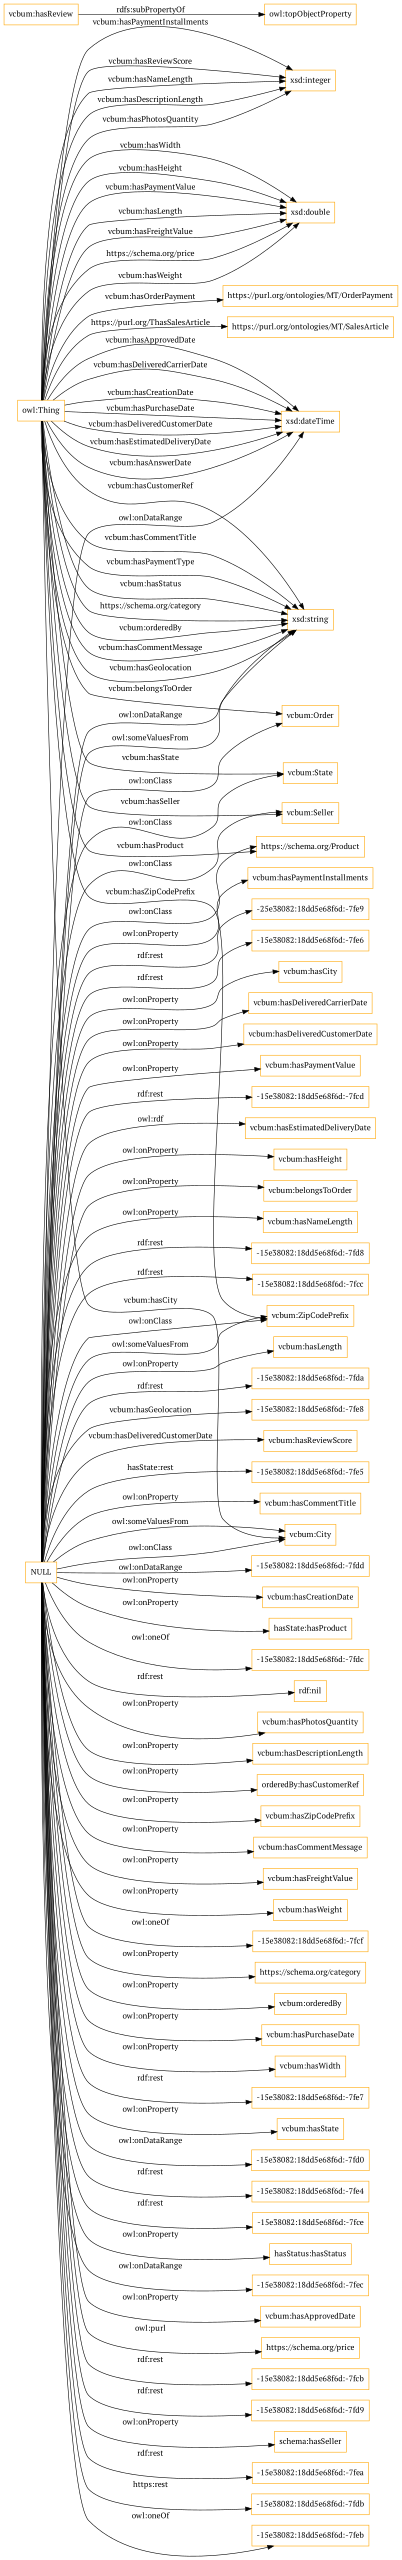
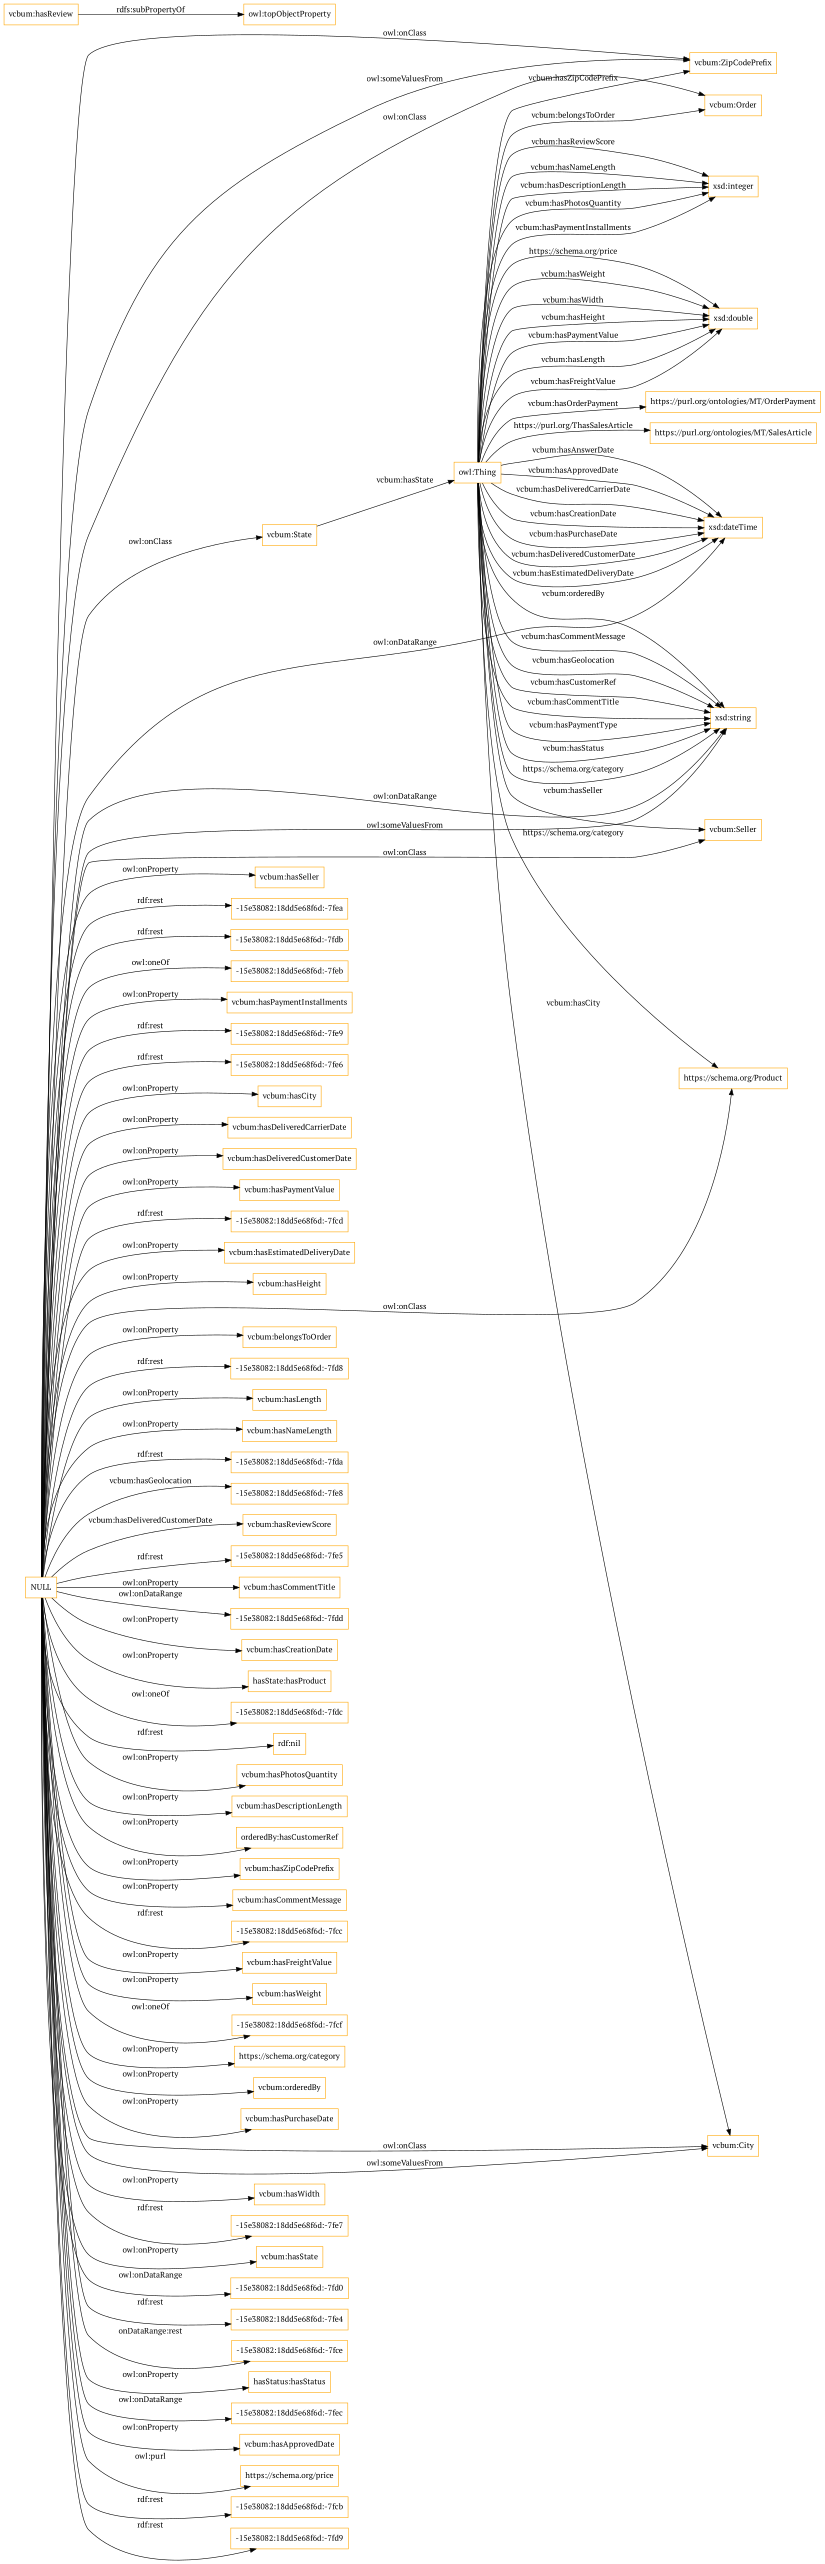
(70, 701) -> (383, 504)
(151, 846) -> (573, 833)
(310, 909) -> (290, 1034)
(151, 1119) -> (151, 1245)
(151, 1468) -> (151, 1557)
(151, 2203) -> (151, 2331)
(310, 2442) -> (290, 877)
(151, 2485) -> (151, 932)
